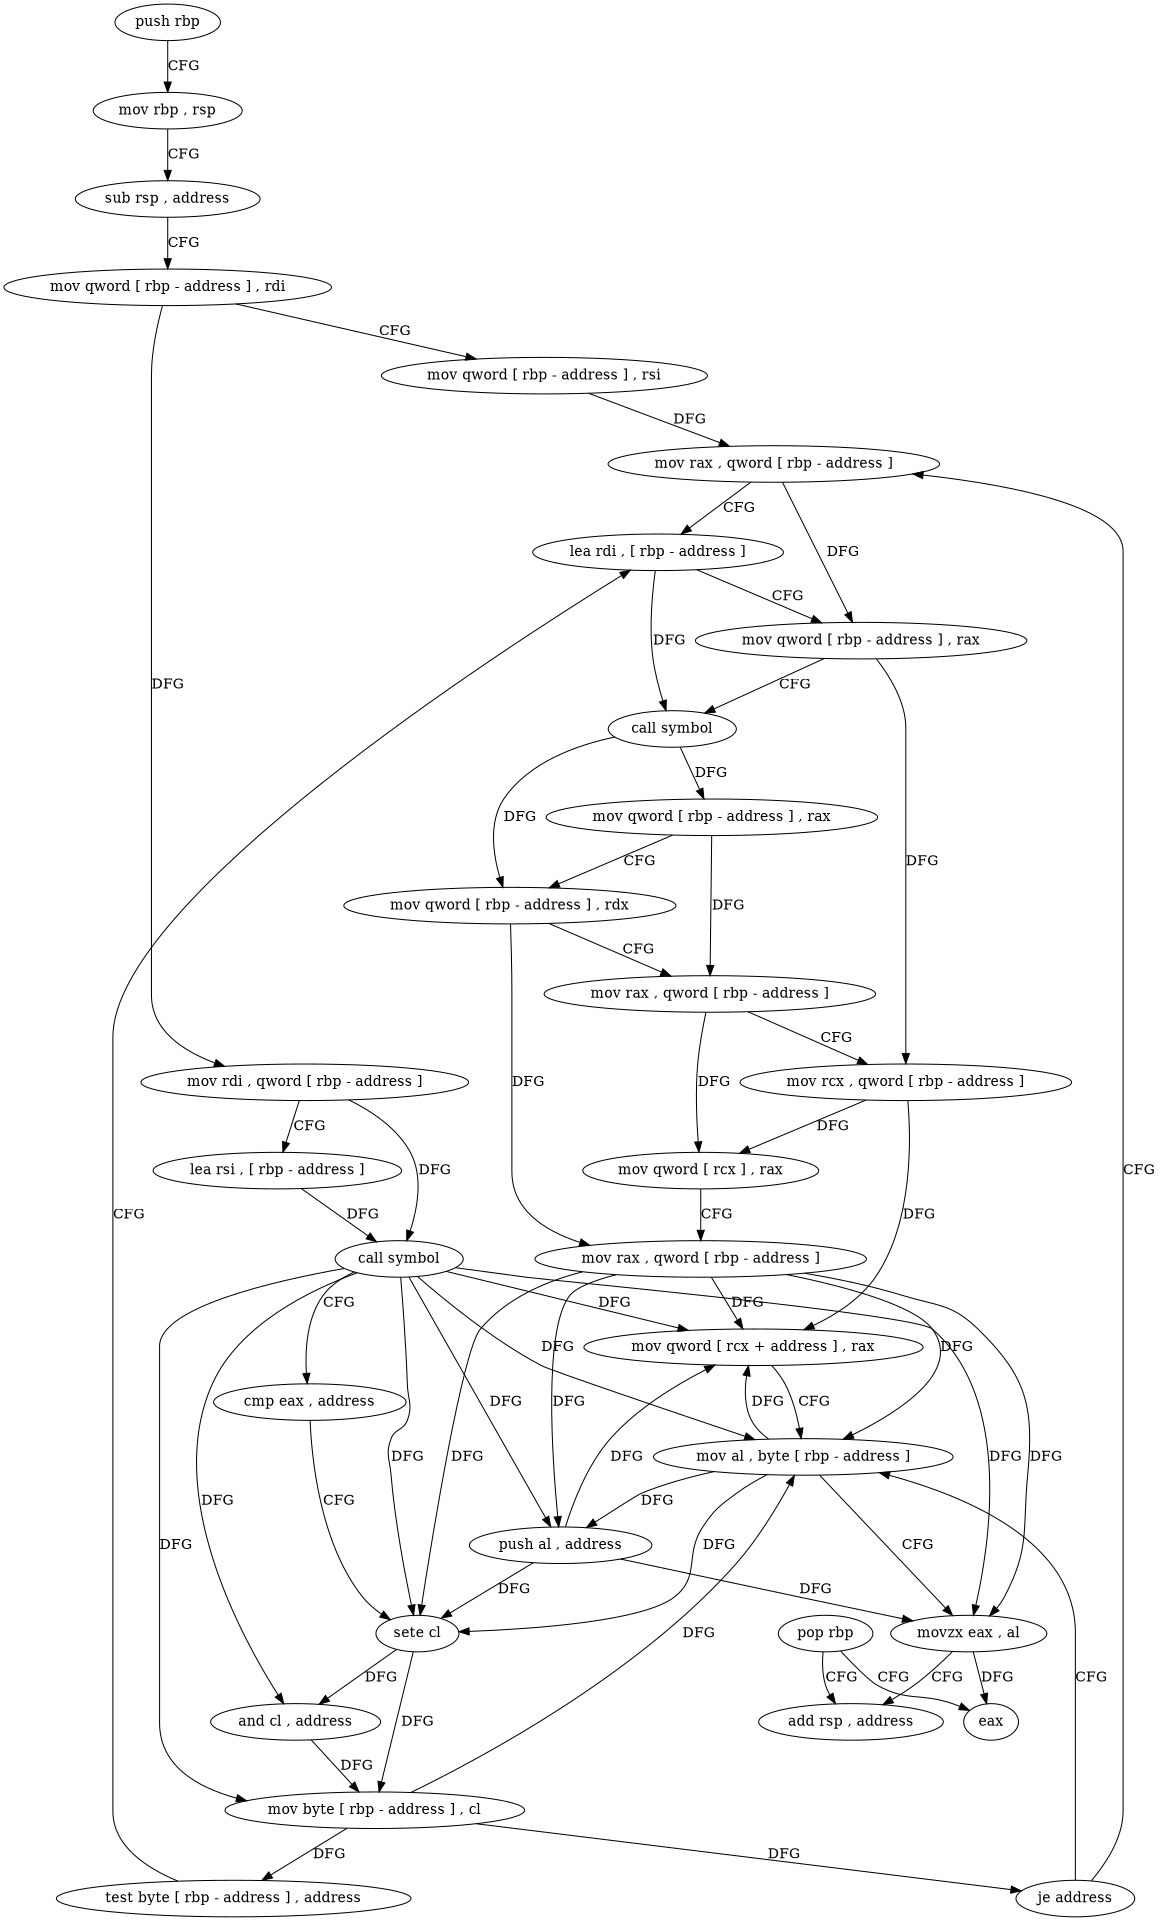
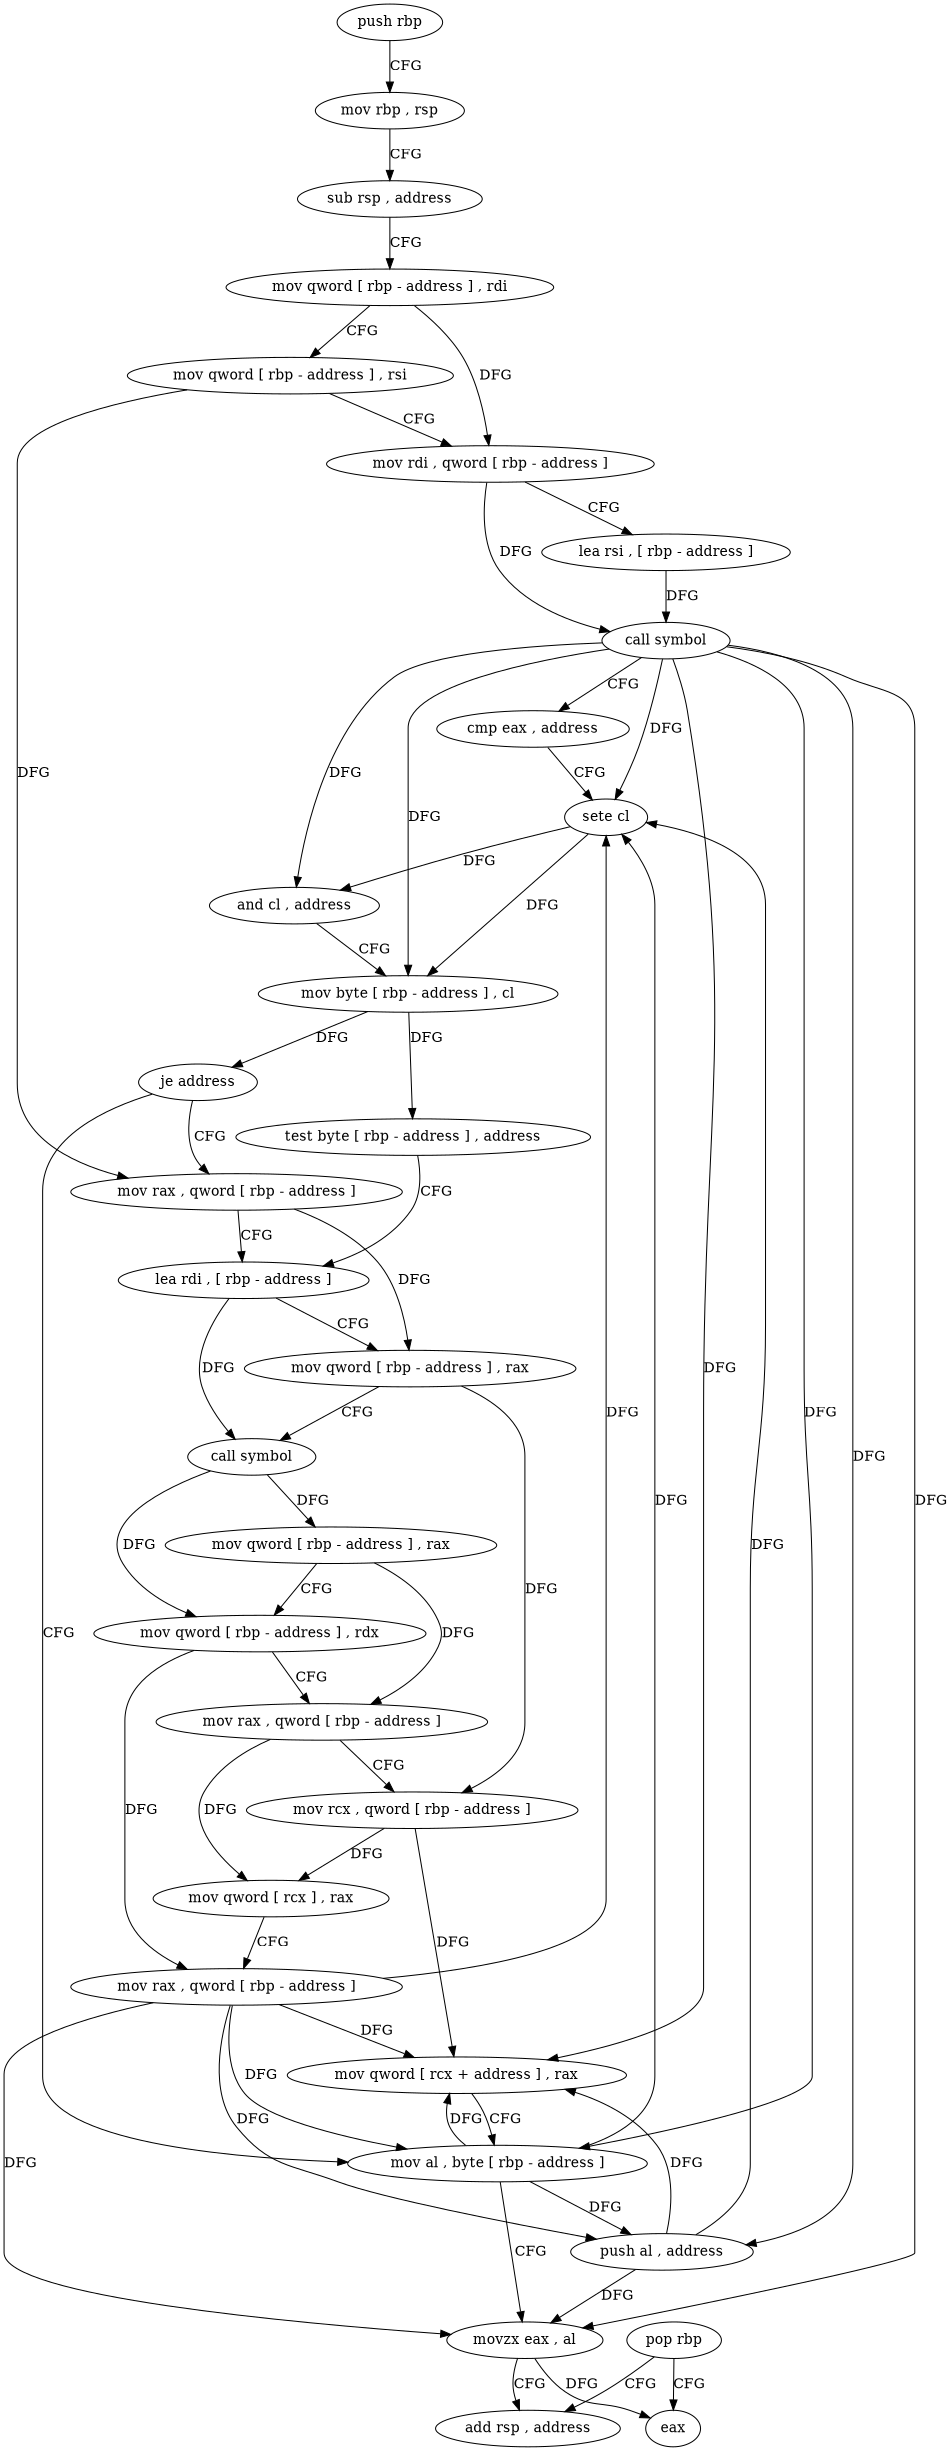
none -> (386, 418)
(623, 1665) -> none
(357, 1766) -> (375, 950)
